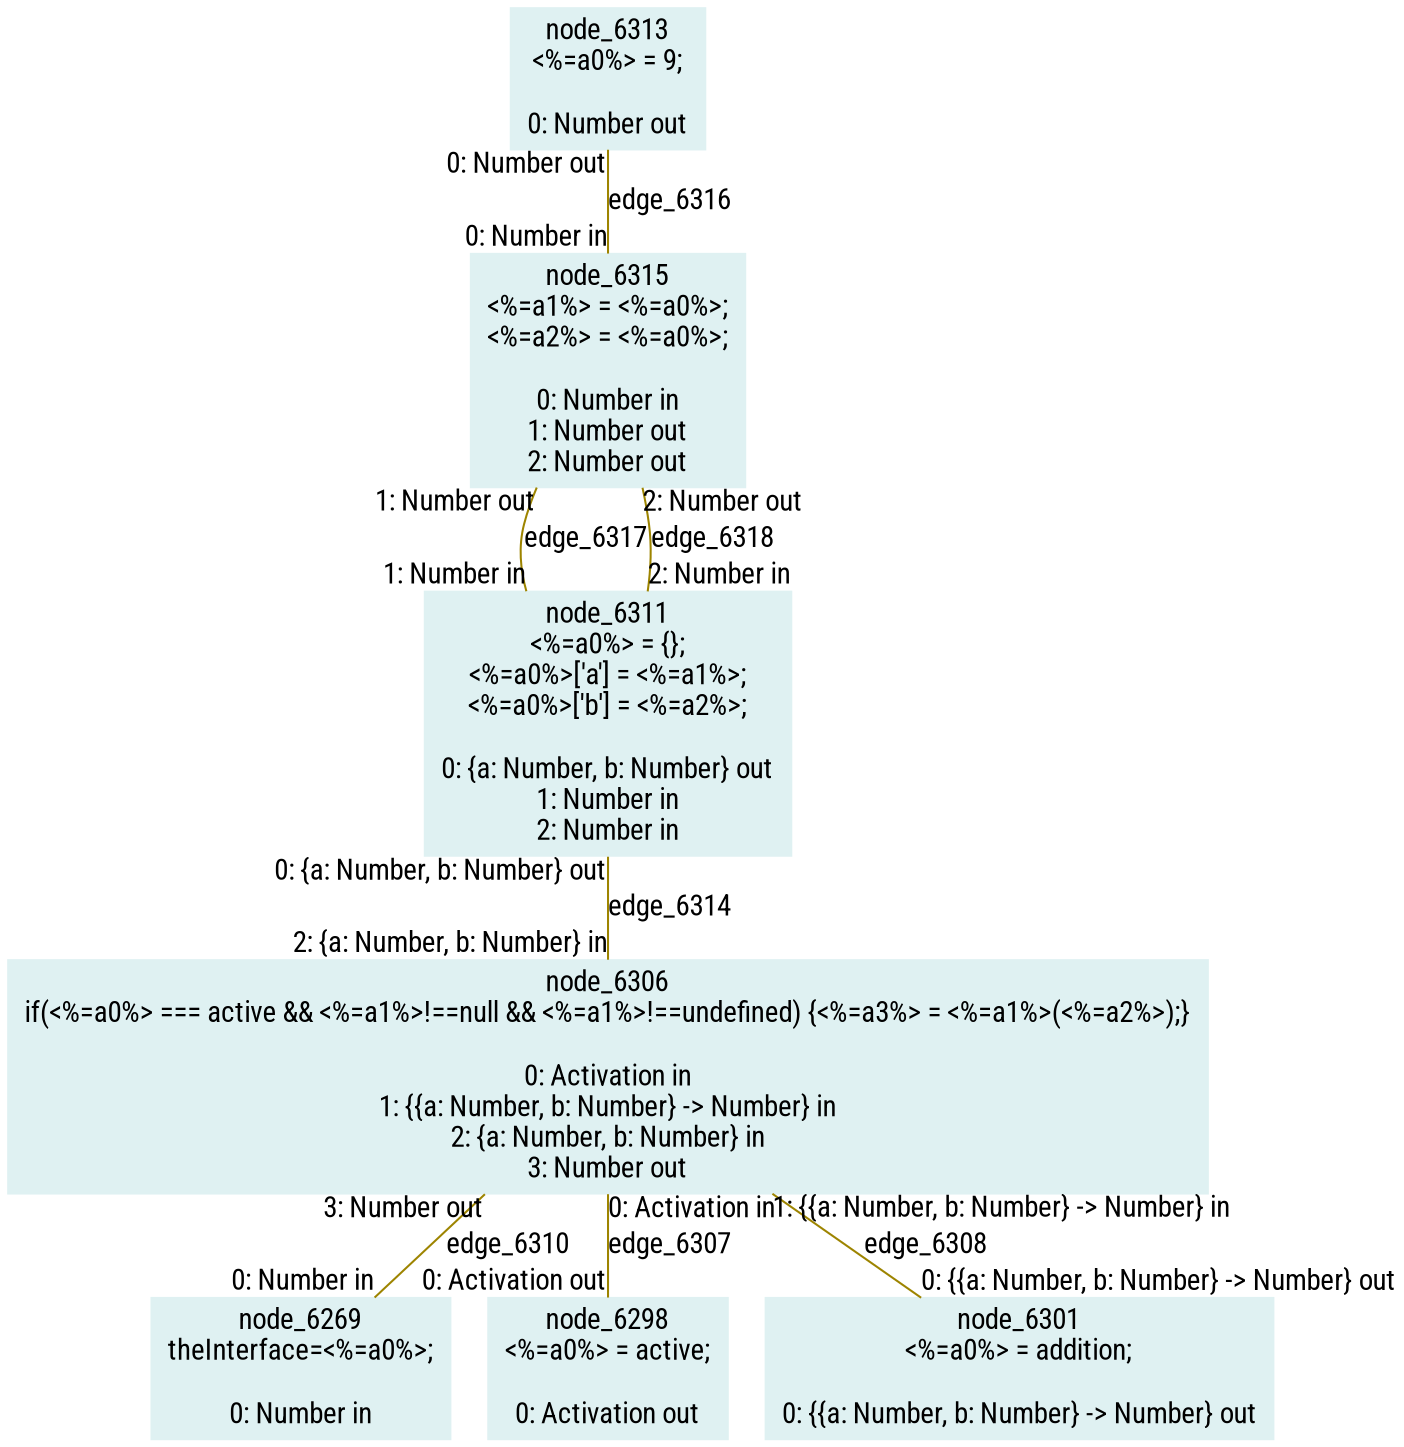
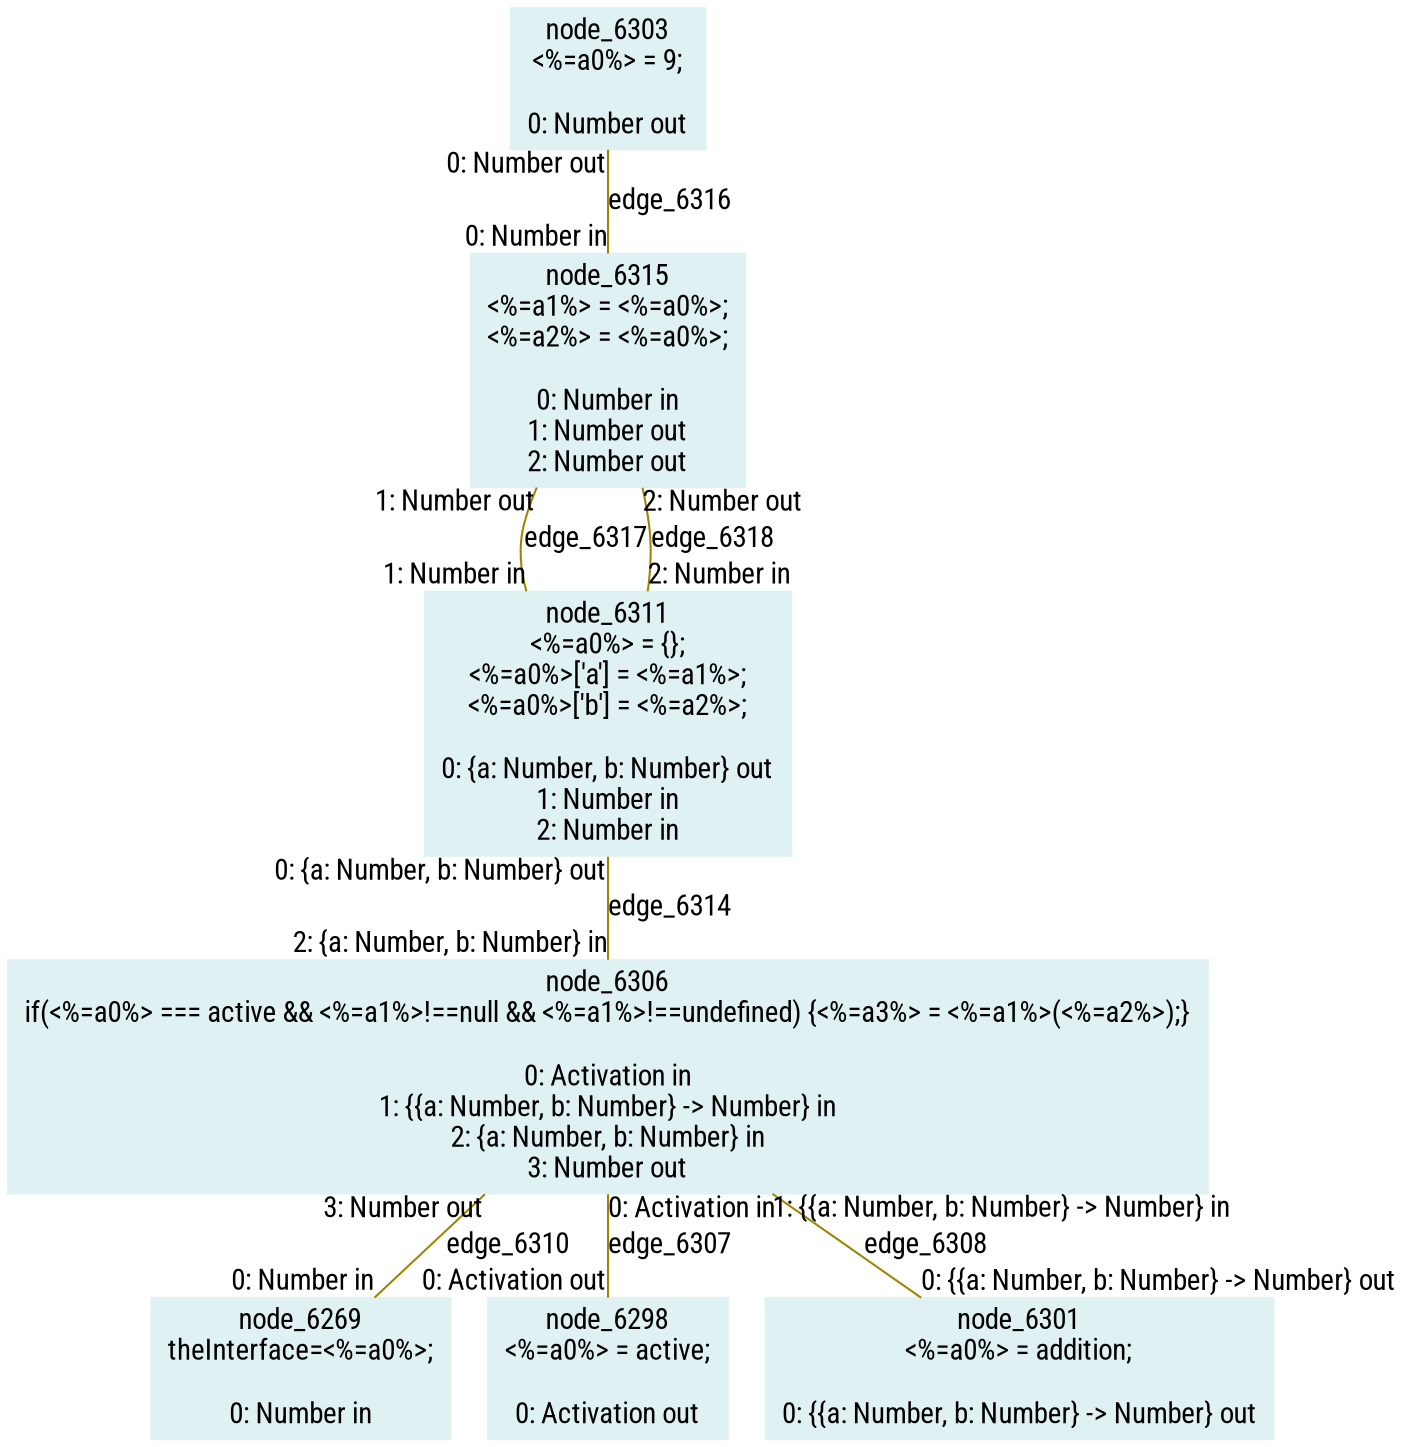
(608, 79) -> (608, 79)
